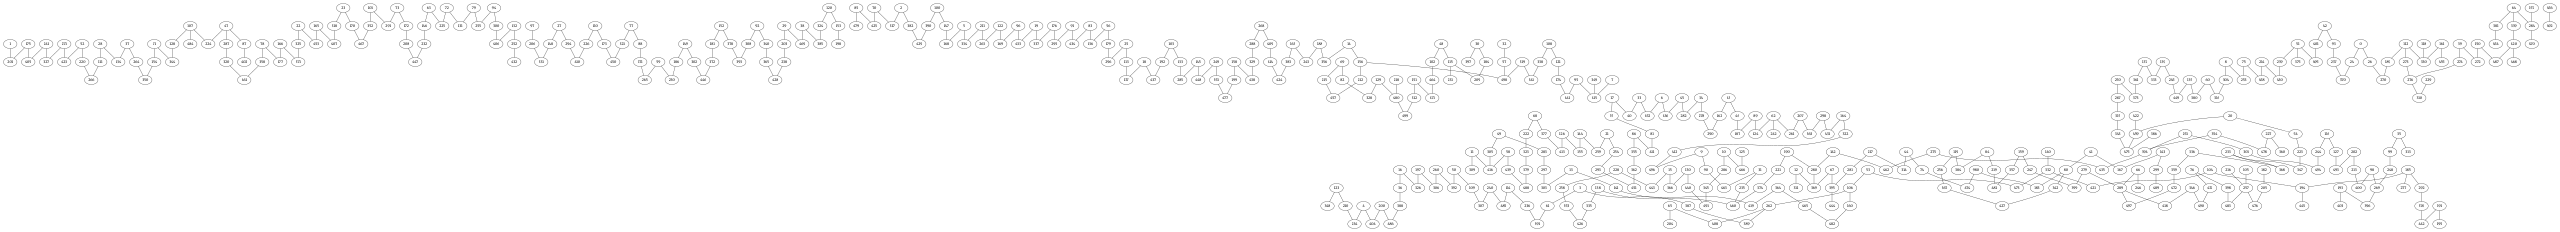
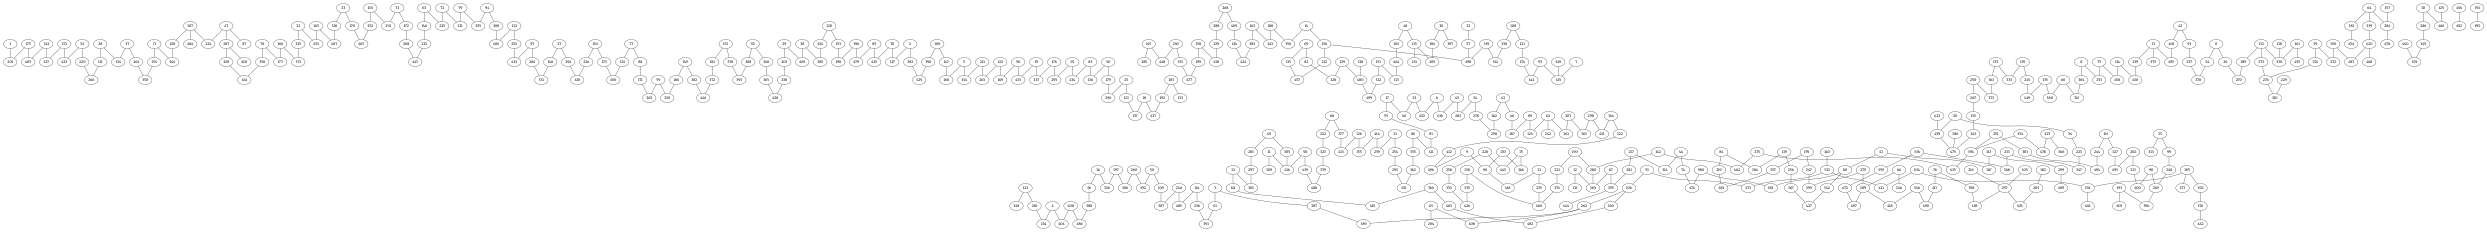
none -> (856, 44)
(244, 53) -> (235, 53)
none -> (523, 53)
(1180, 71) -> none
(1688, 179) -> (1495, 160)
(2431, 215) -> none
